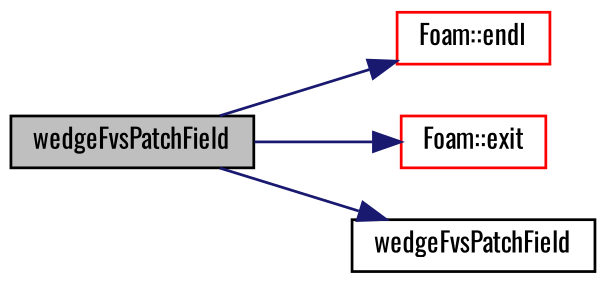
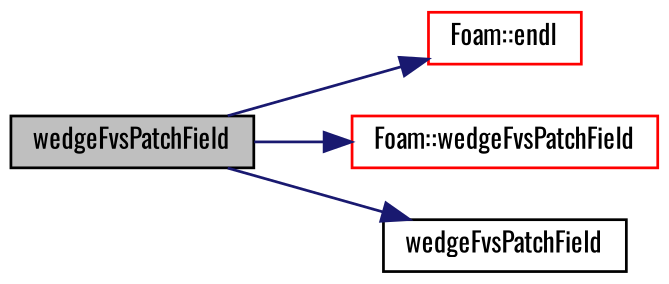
(474, 142) -> (505, 142)
